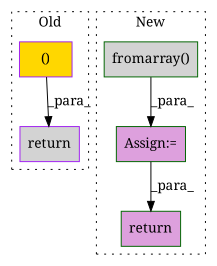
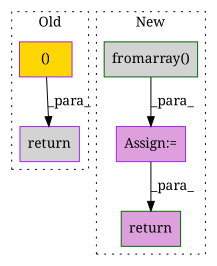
(151, 144) -> (151, 144)
